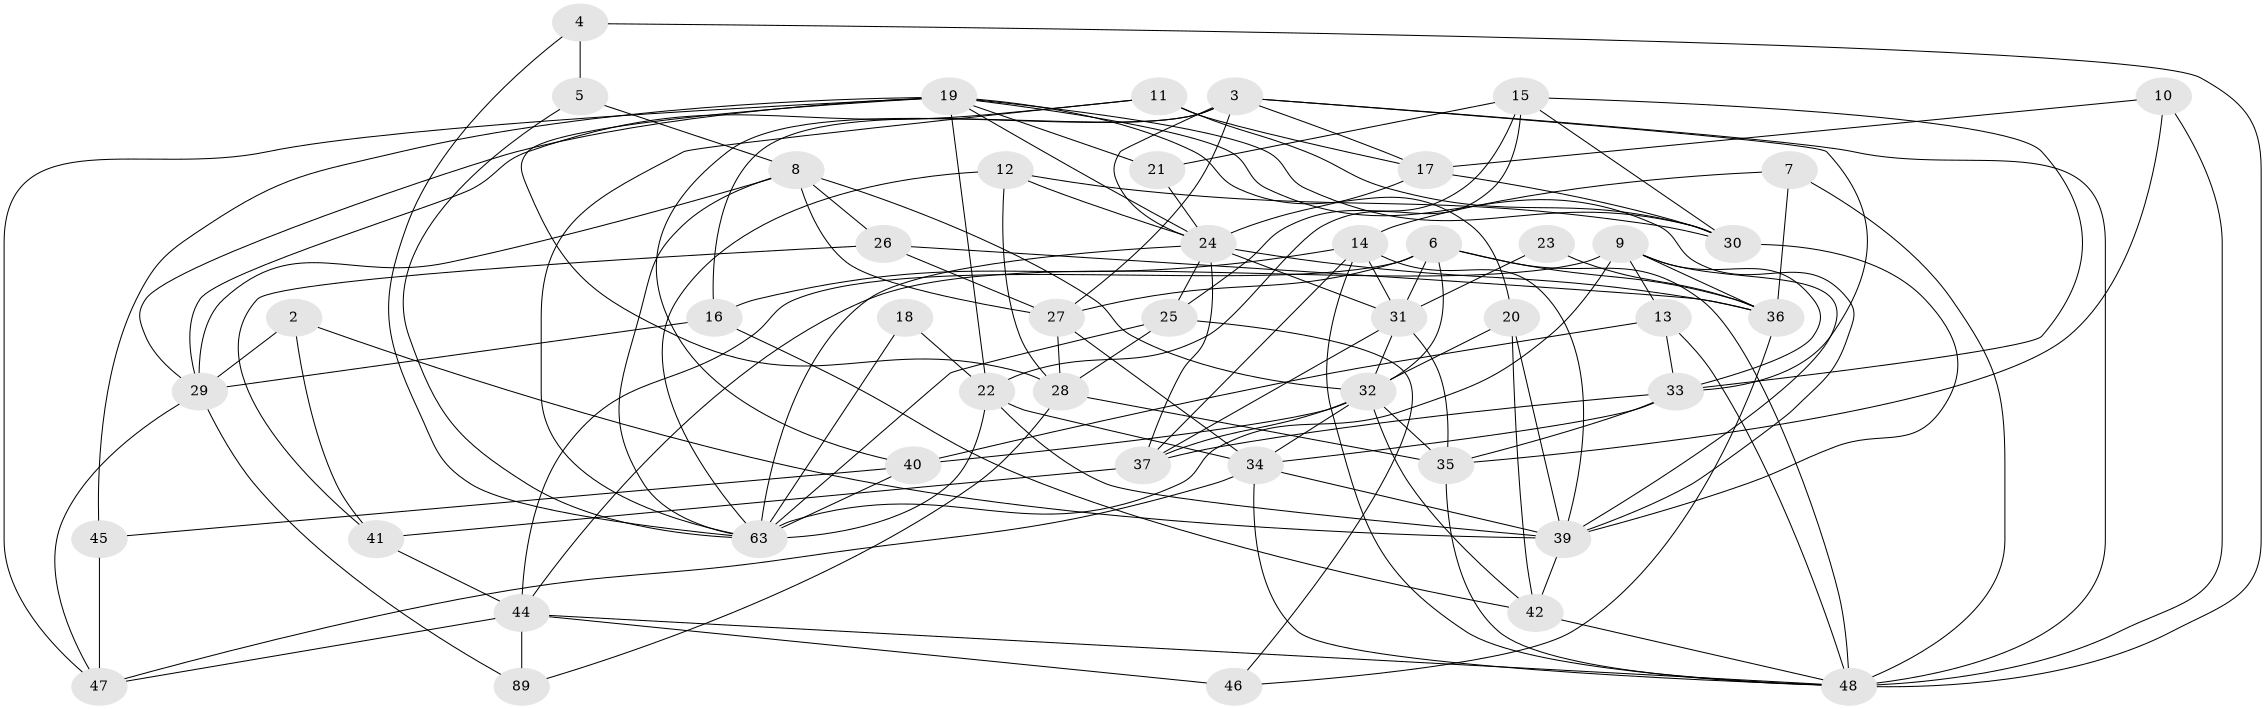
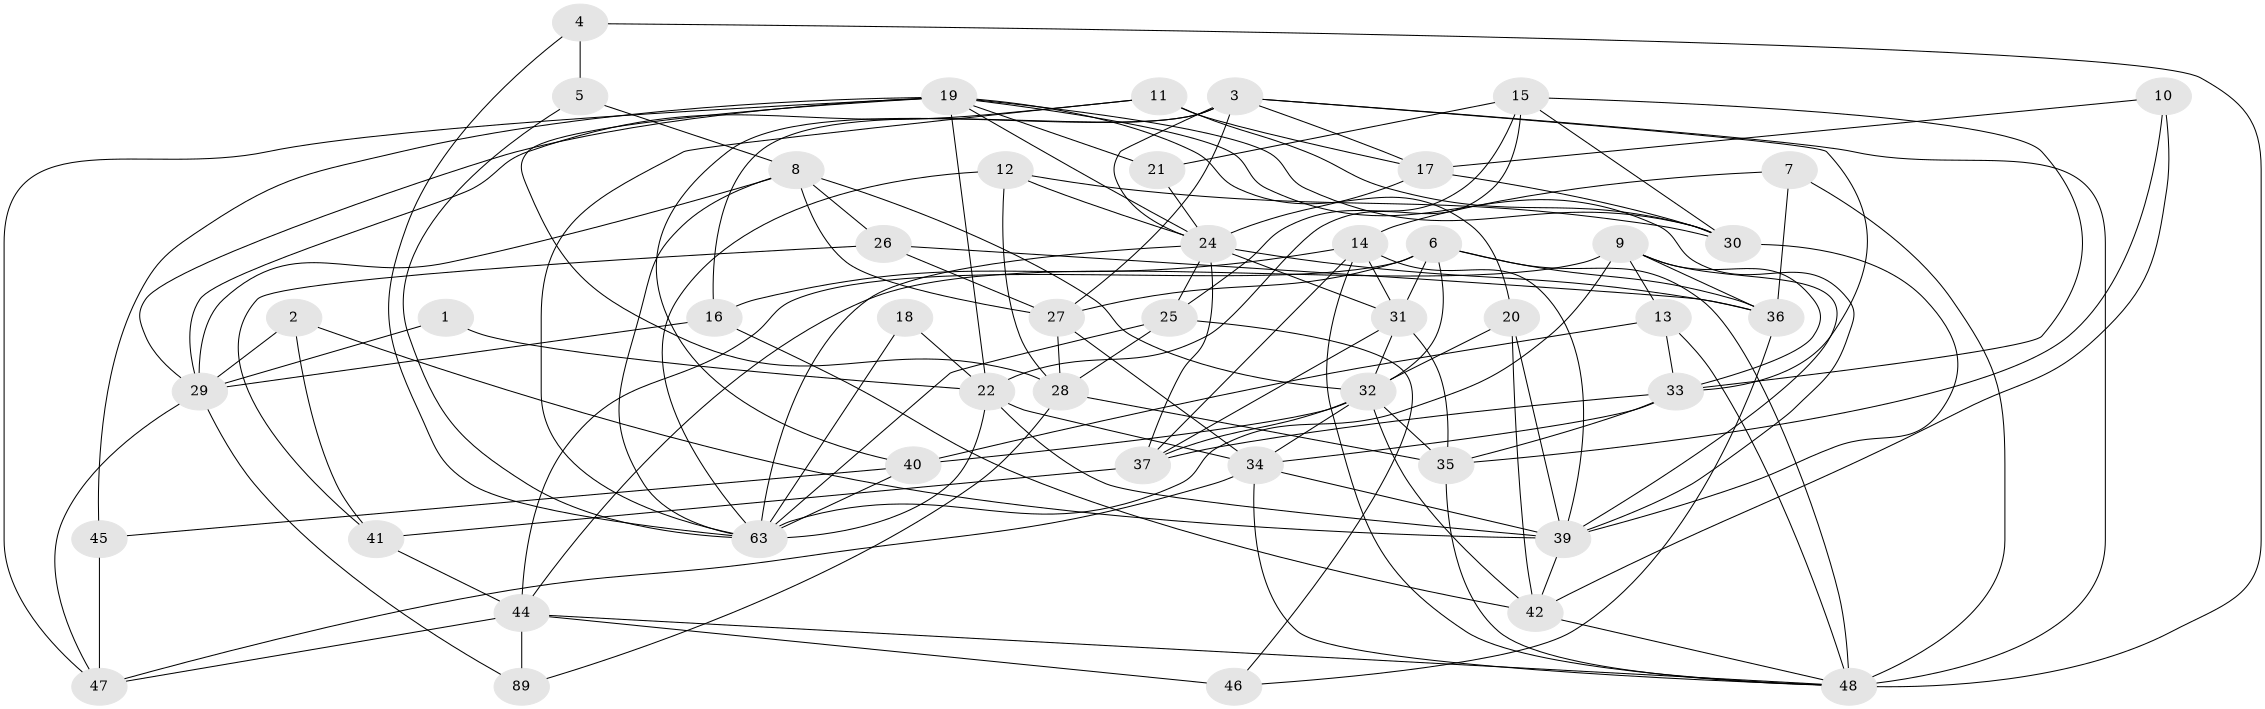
(1547, 244) -> none
none -> (446, 318)
(2222, 521) -> (1958, 412)
